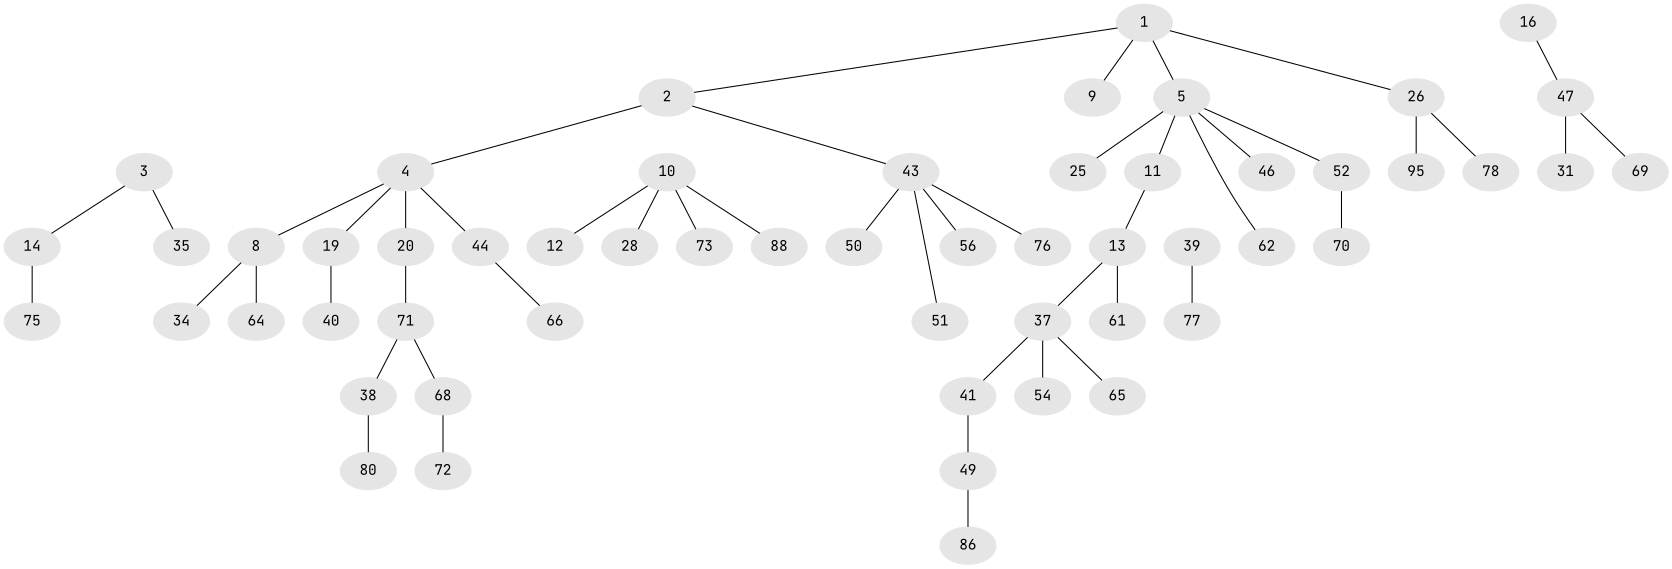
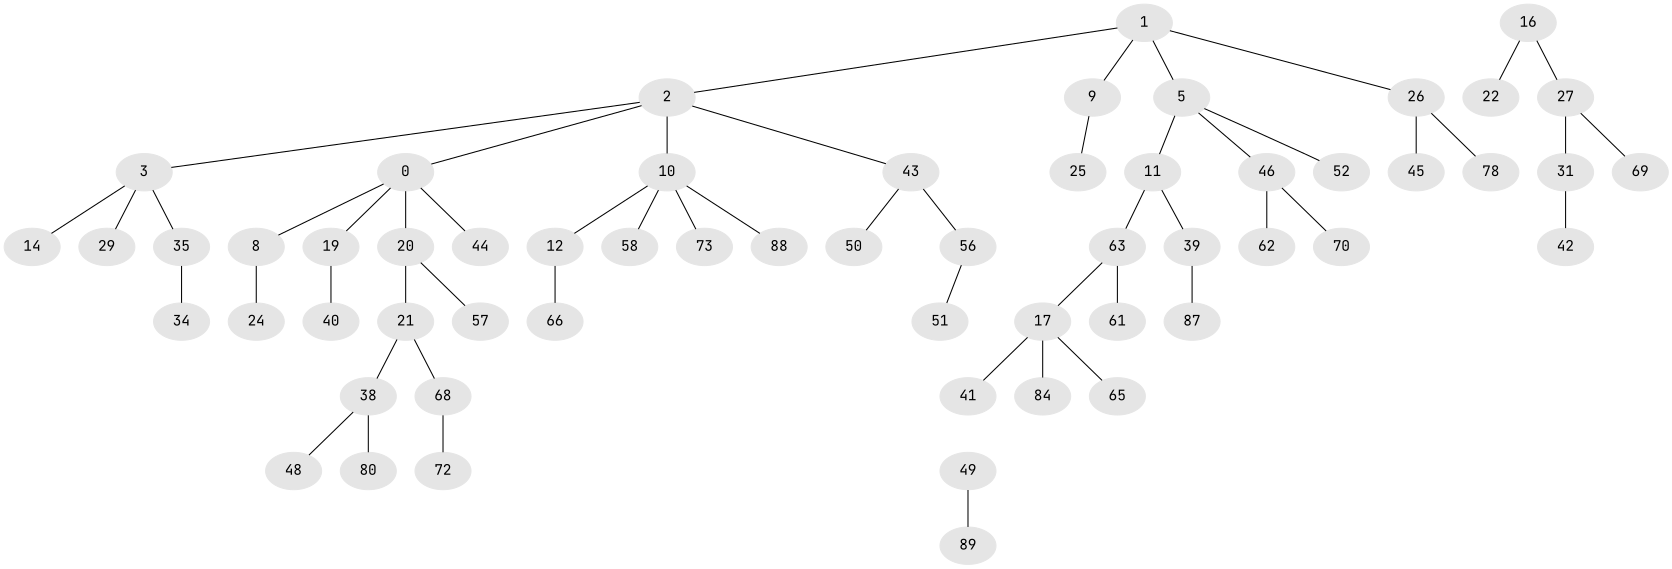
none -> (1491, 98)
(1566, 98) -> (1566, 98)
none -> (406, 135)
none -> (667, 135)
(1130, 135) -> (1085, 135)
(406, 172) -> (406, 172)
(1416, 172) -> (1416, 172)
(1220, 174) -> (1267, 210)
none -> (1172, 210)
(1341, 210) -> (1304, 209)
none -> (107, 247)
(630, 247) -> (630, 247)
(925, 247) -> (954, 284)
(1043, 247) -> none
(1117, 247) -> (1117, 247)
none -> (1566, 247)
(219, 284) -> (182, 284)
(518, 284) -> (555, 284)
(32, 322) -> none
(256, 322) -> (256, 322)
(406, 322) -> (406, 322)
none -> (480, 322)
(1043, 322) -> (1043, 322)
(1192, 322) -> (1192, 322)
(1043, 396) -> (1043, 396)
(968, 434) -> none
none -> (294, 471)
(968, 546) -> (968, 546)
